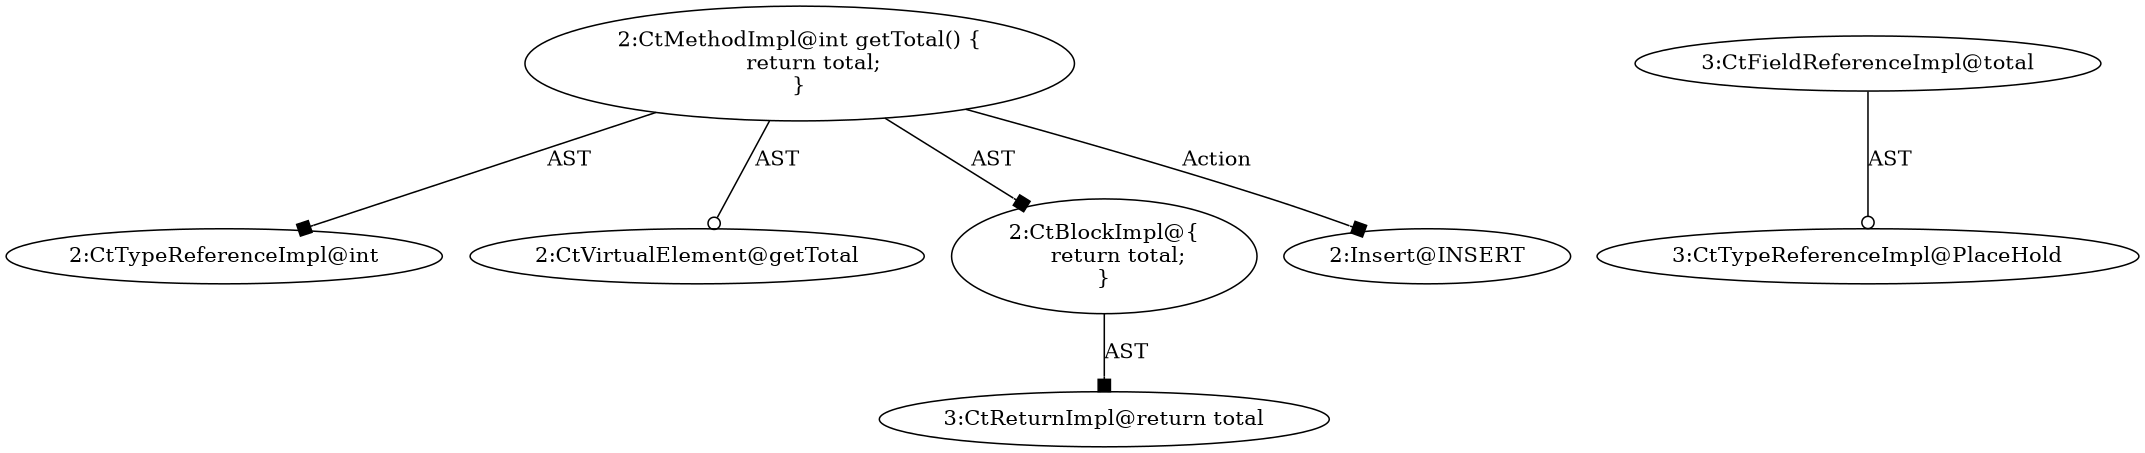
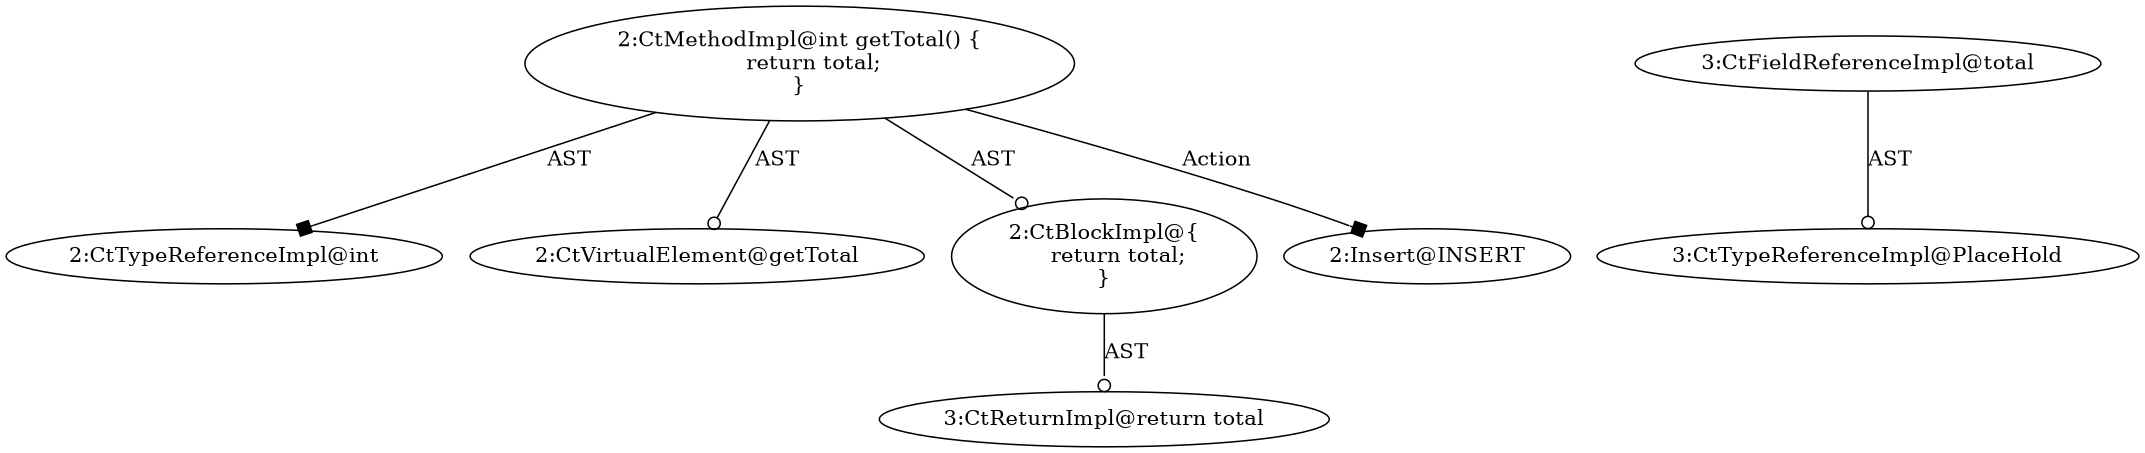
(949, 158) -> (949, 158)
(1104, 345) -> (1104, 345)
